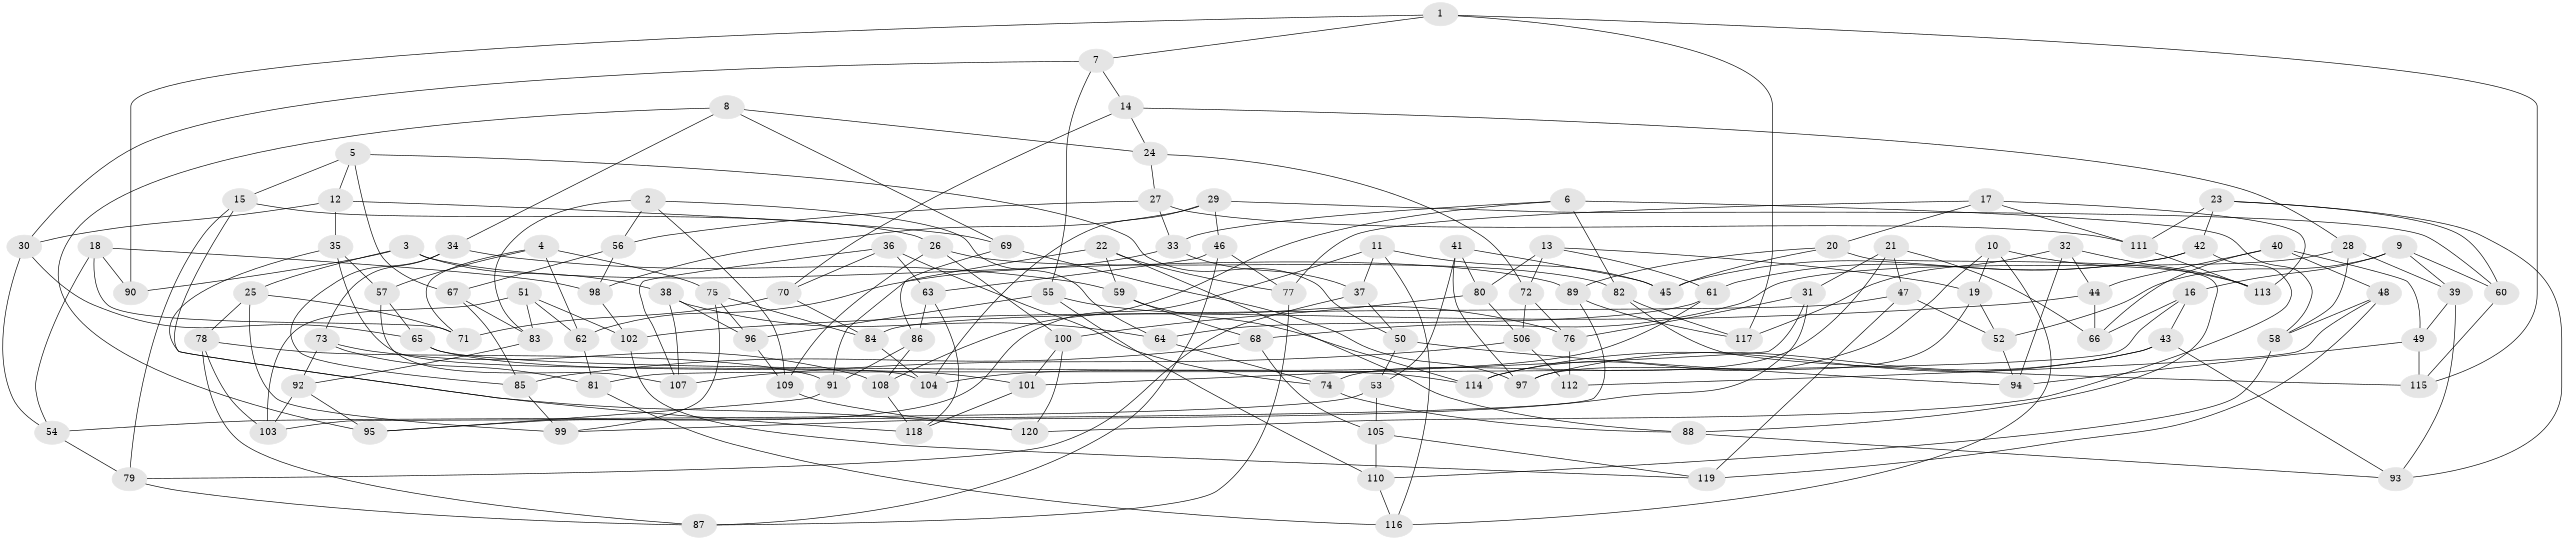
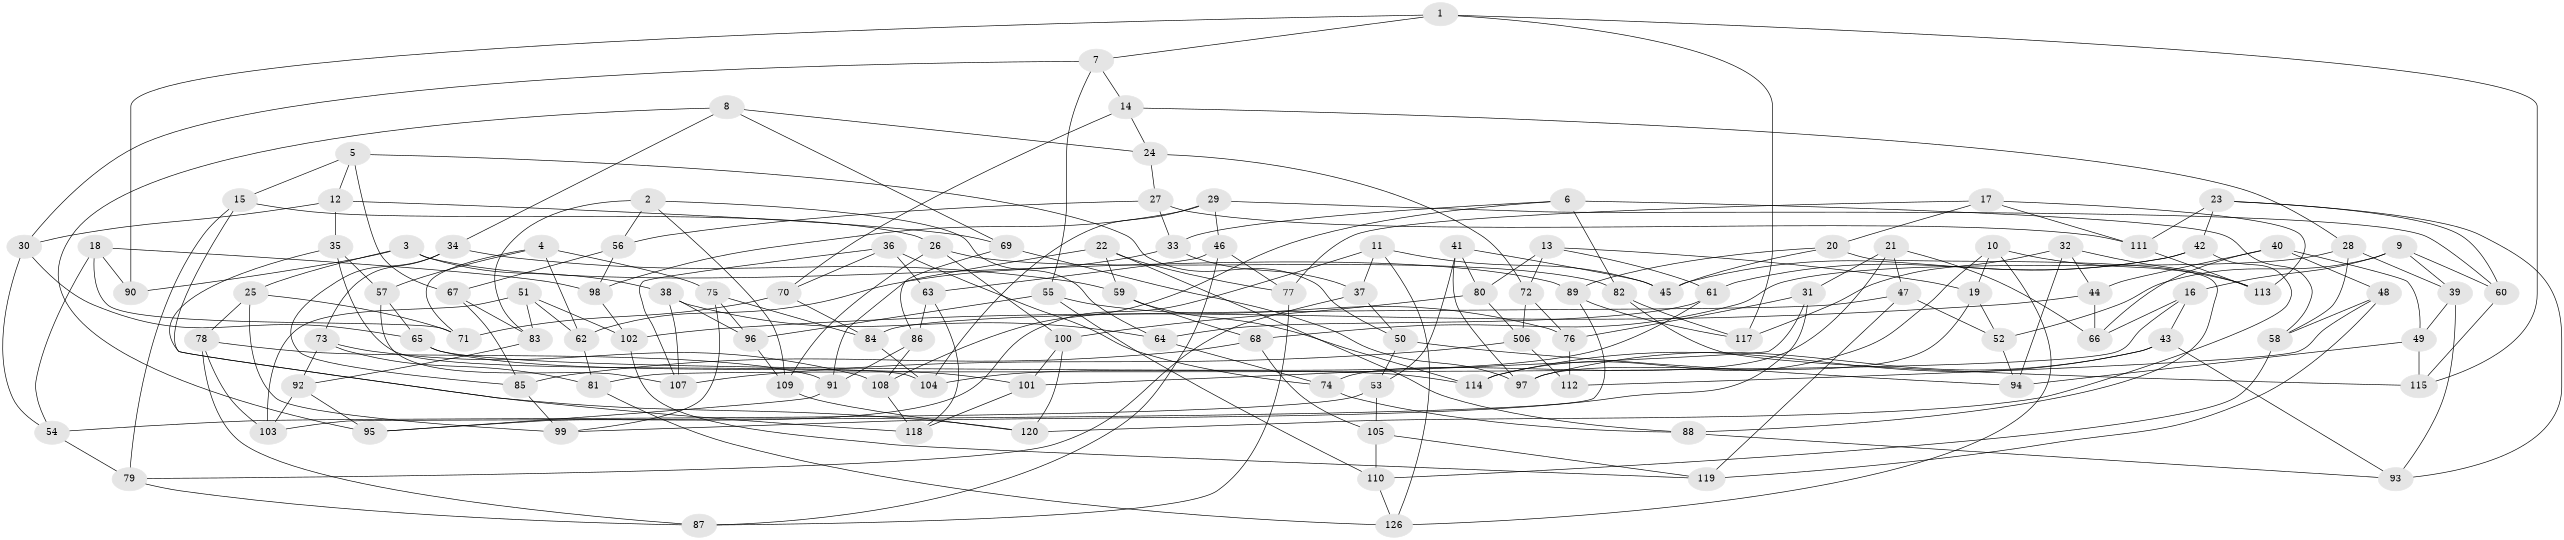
(1394, 526) -> (1394, 526)
